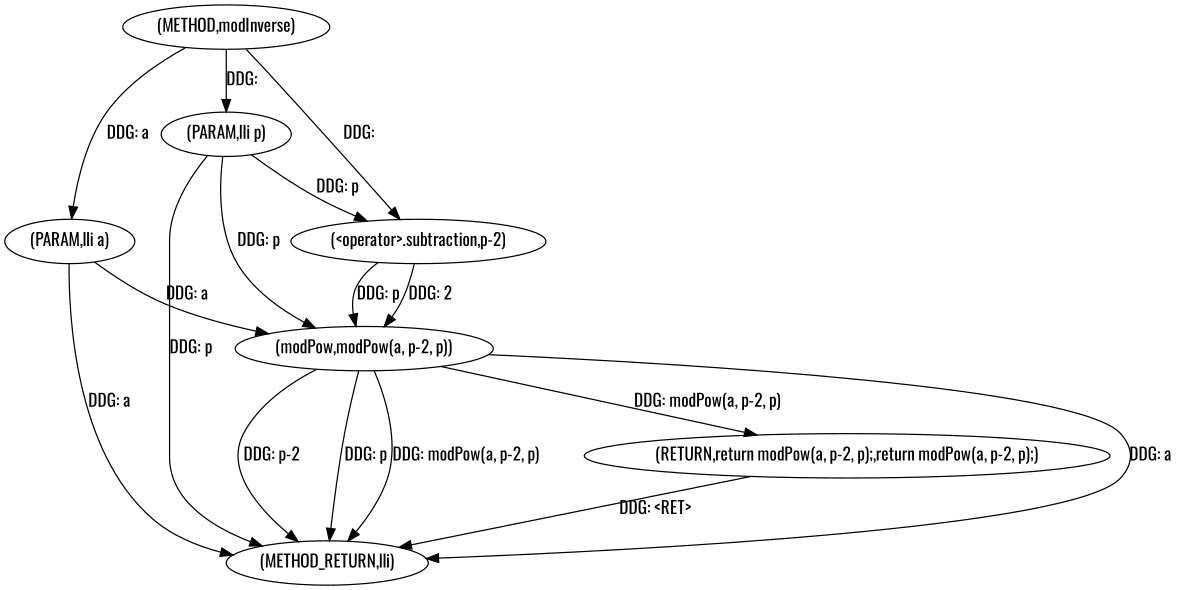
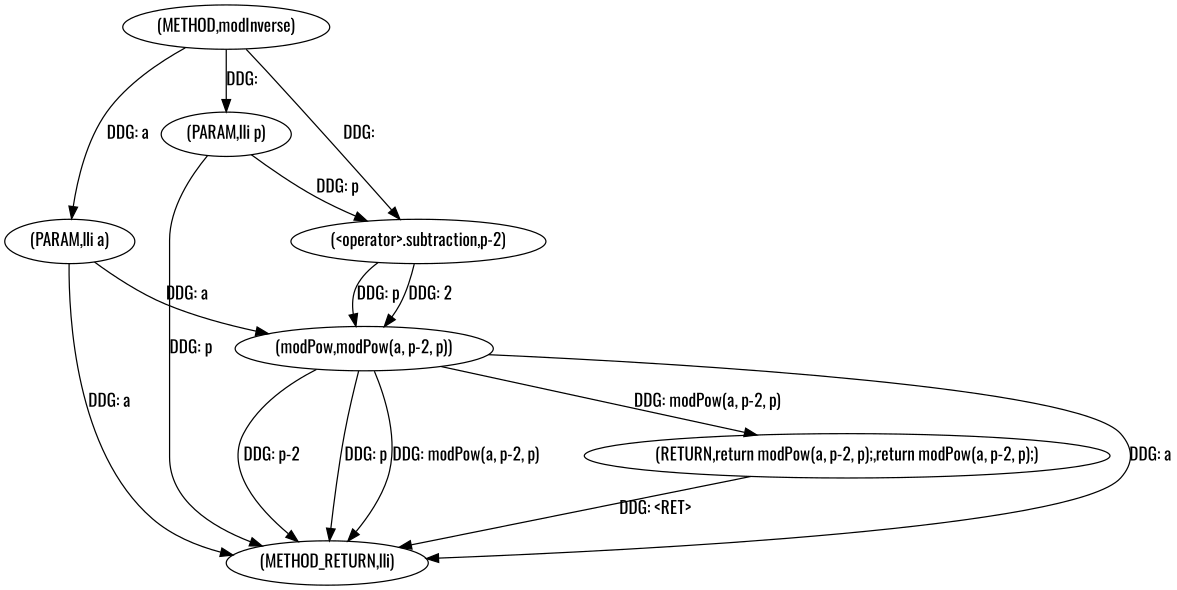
(233, 255) -> none
